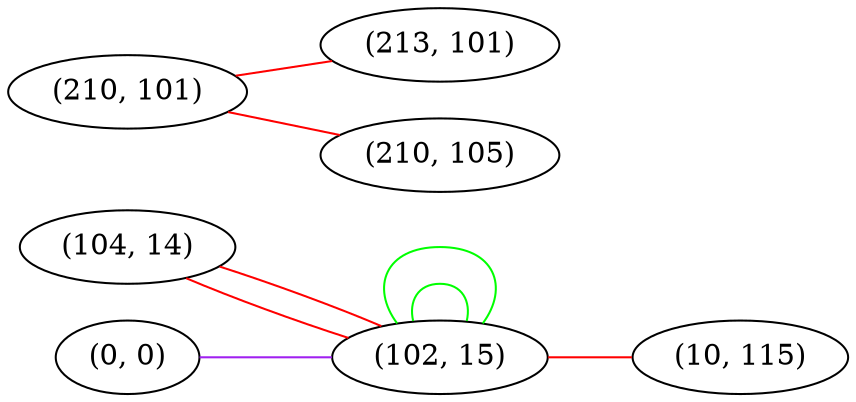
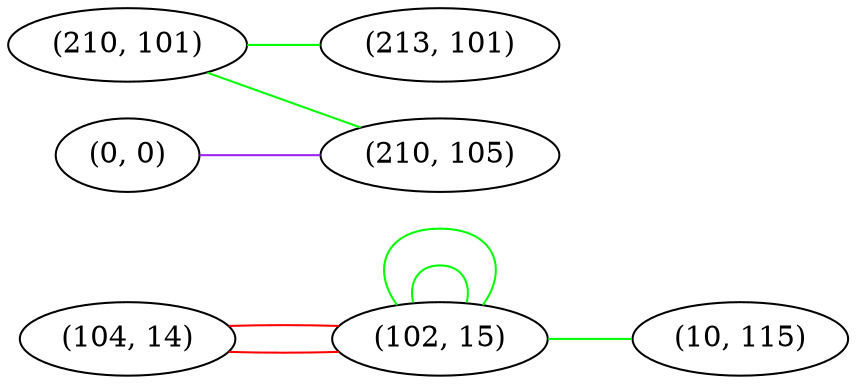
(284, 68) -> (284, 45)
(284, 124) -> (284, 100)
(266, 357) -> (260, 155)
(590, 357) -> (590, 339)
